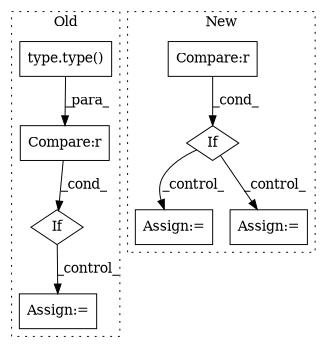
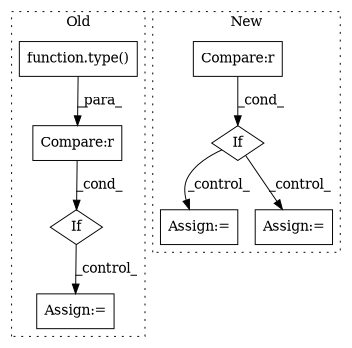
(66, 59) -> (78, 59)
